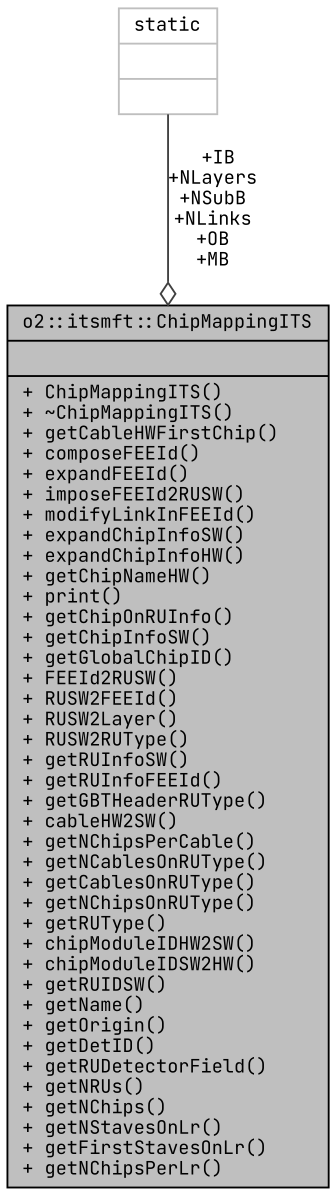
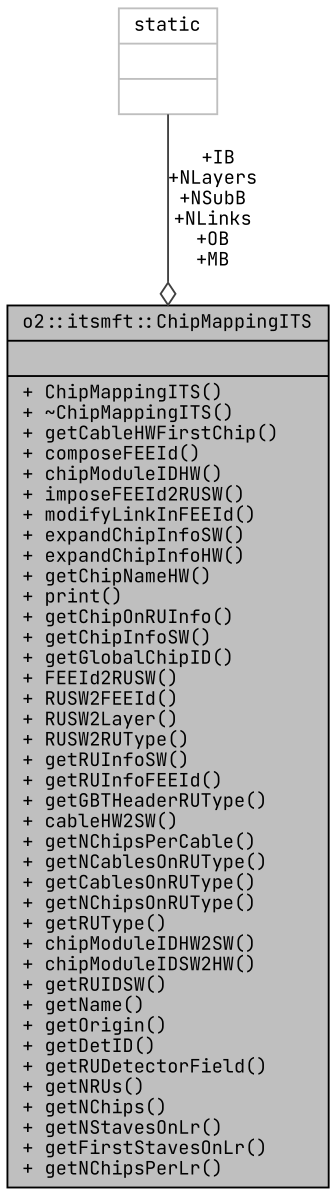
(107, 474) -> (123, 474)
